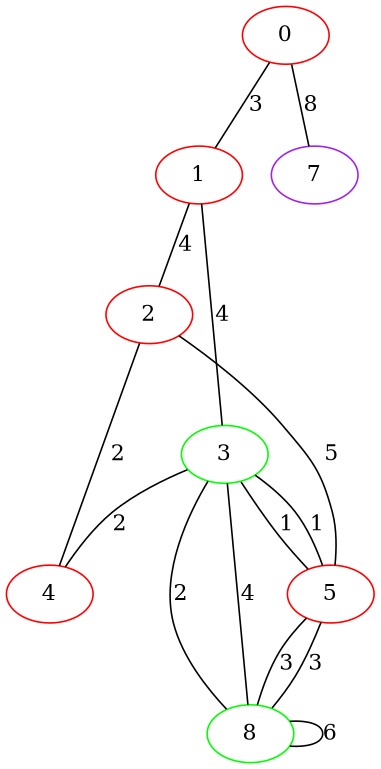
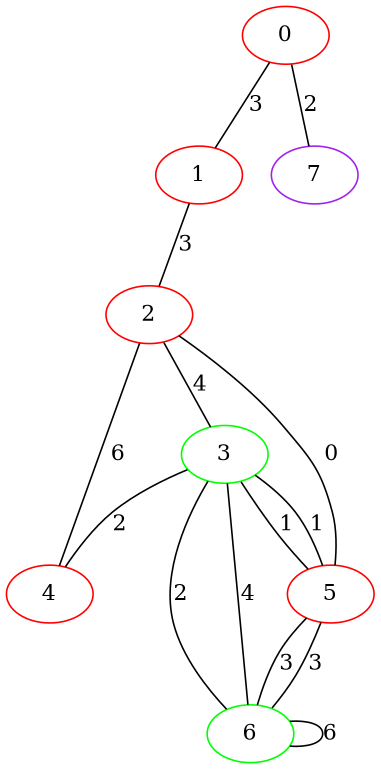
(311, 105) -> (311, 105)
(186, 245) -> (186, 245)
(212, 315) -> (187, 385)
(119, 454) -> (119, 454)
(332, 454) -> (332, 454)
(250, 734) -> (250, 734)
